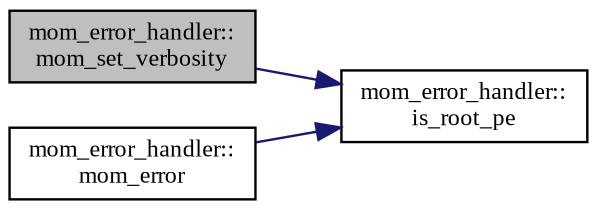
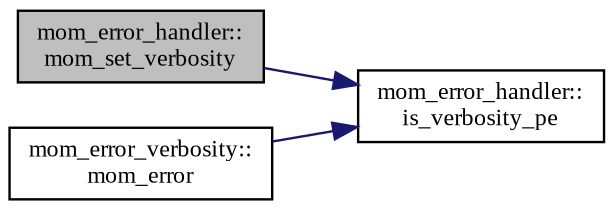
(464, 106) -> (481, 106)
(133, 164) -> (141, 164)
